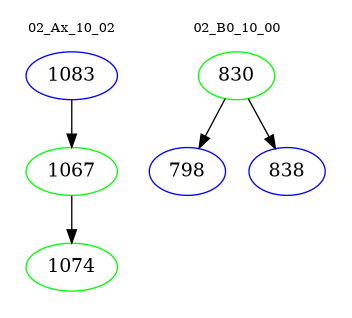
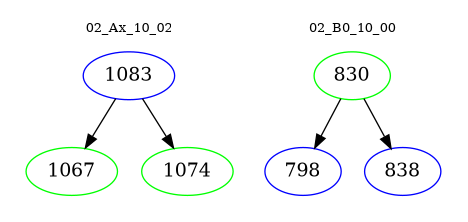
(72, 213) -> (154, 118)
